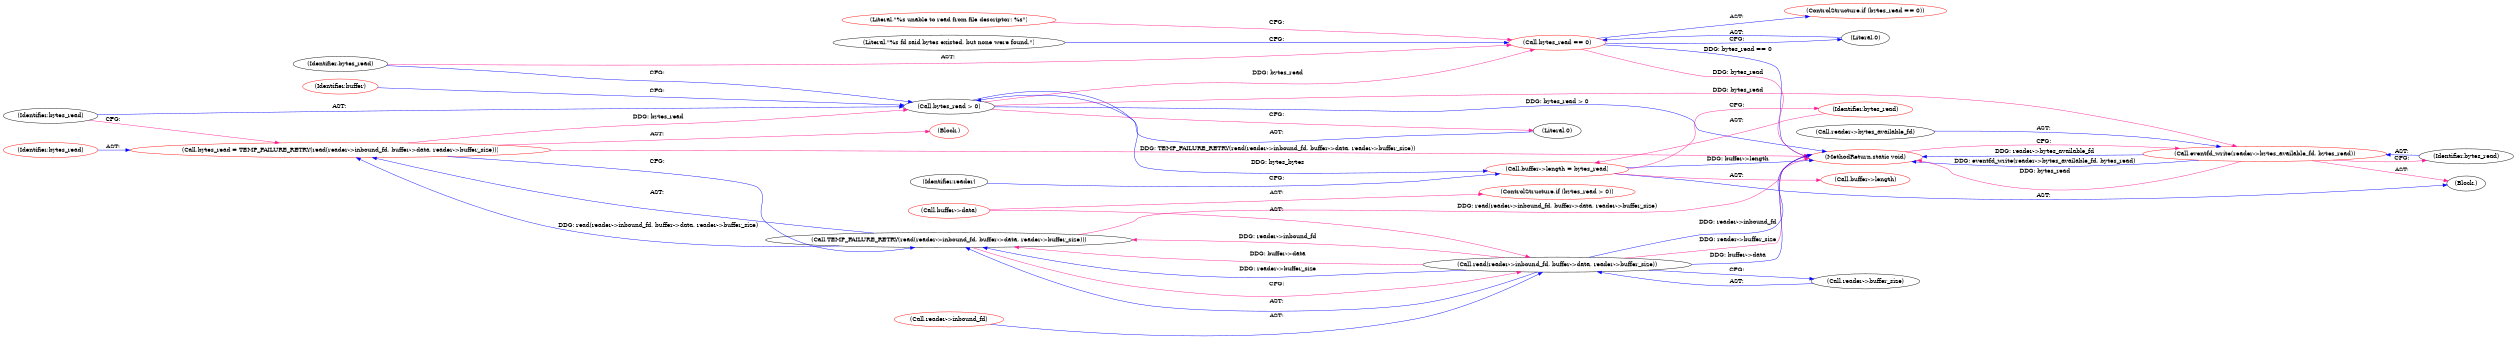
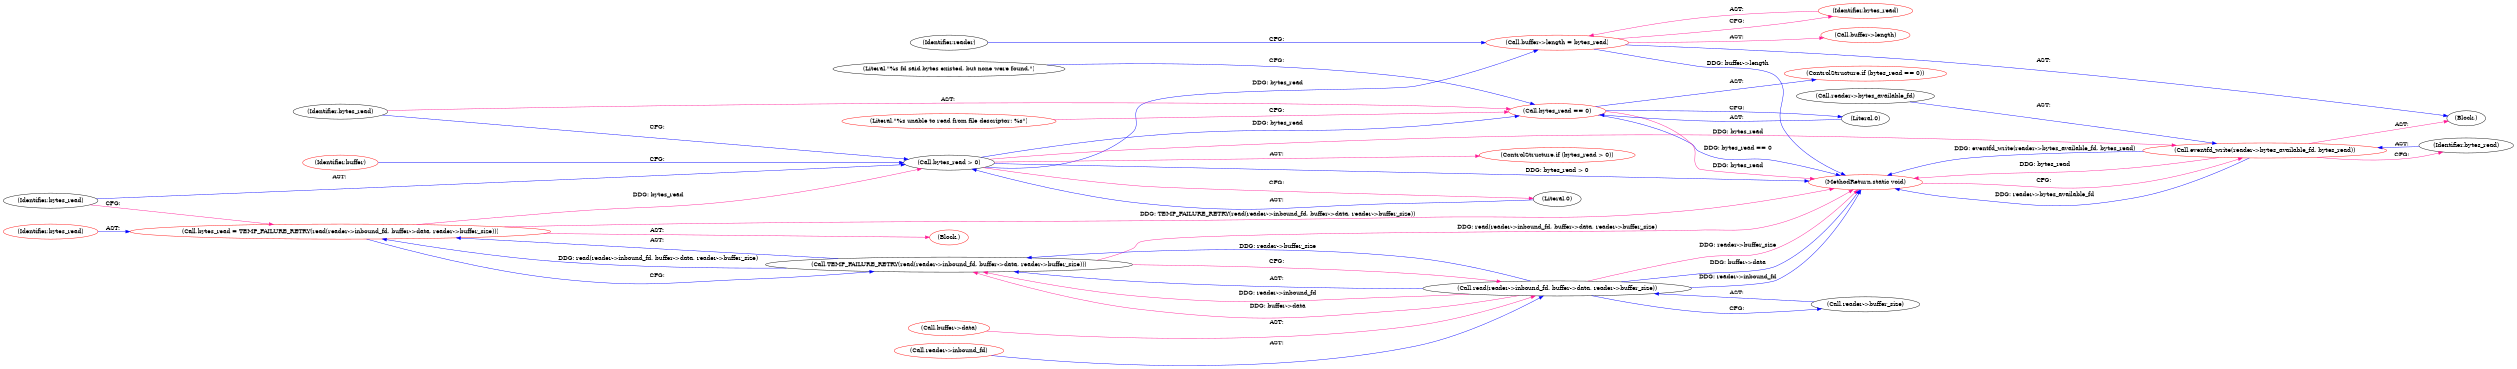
(1259, 83) -> (1247, 131)
(1278, 162) -> (1278, 83)
(1234, 202) -> (1235, 159)
